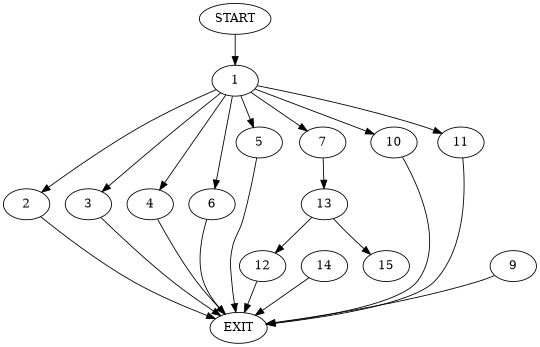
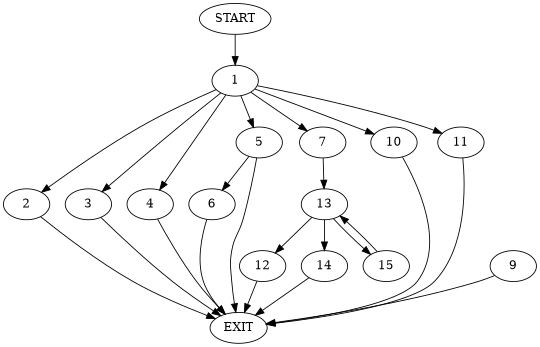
(224, 138) -> (238, 170)
none -> (324, 231)
none -> (362, 236)
